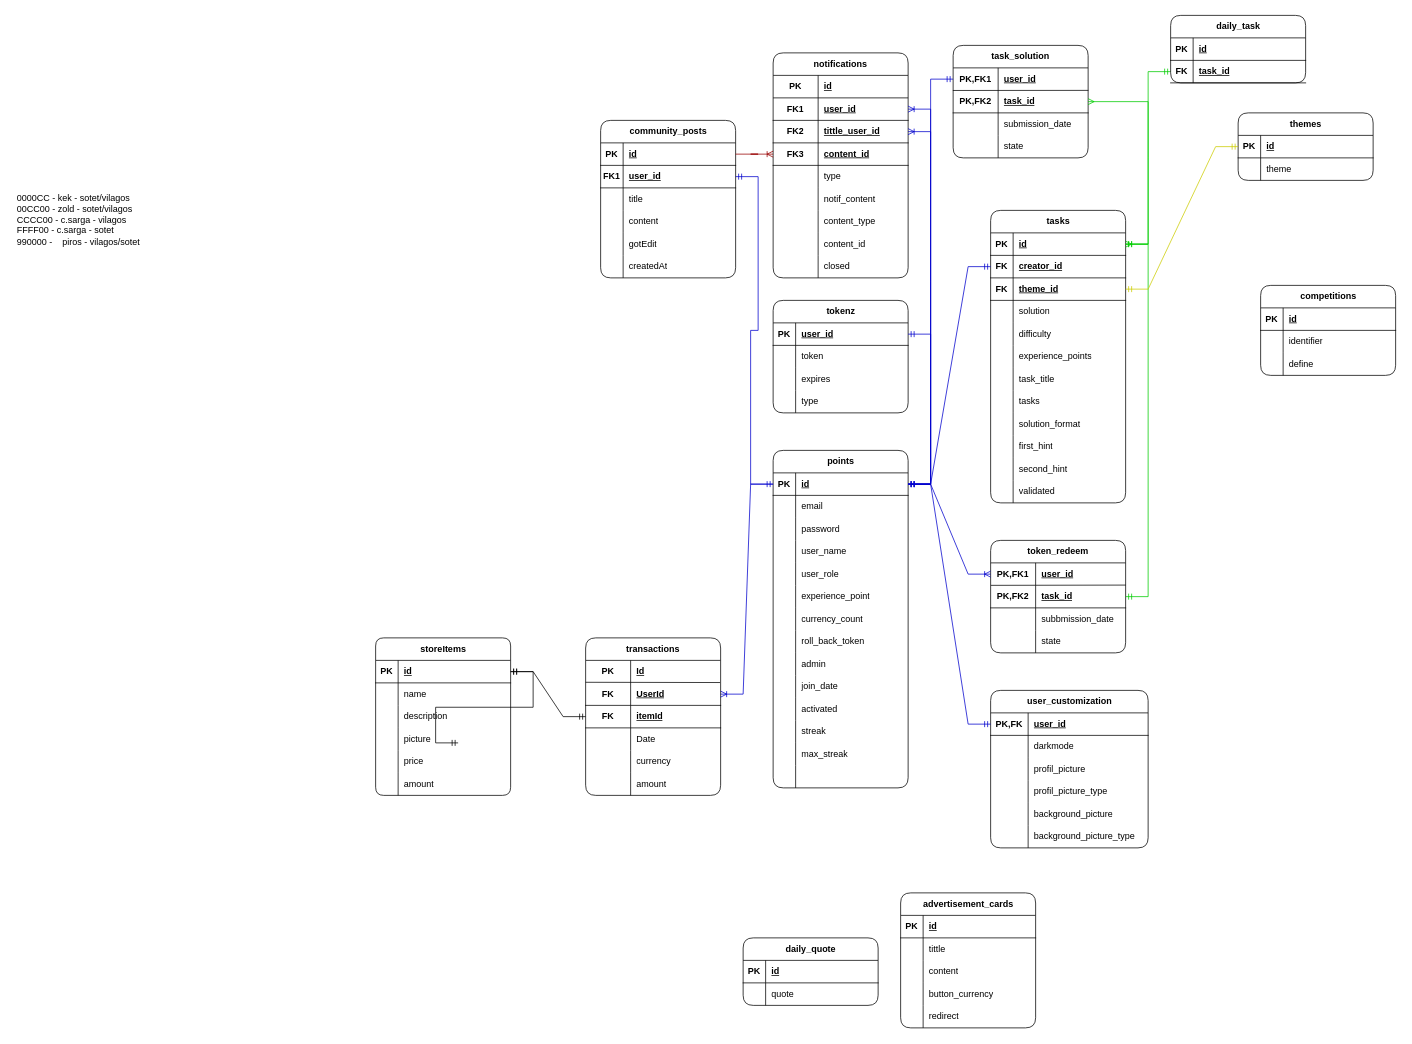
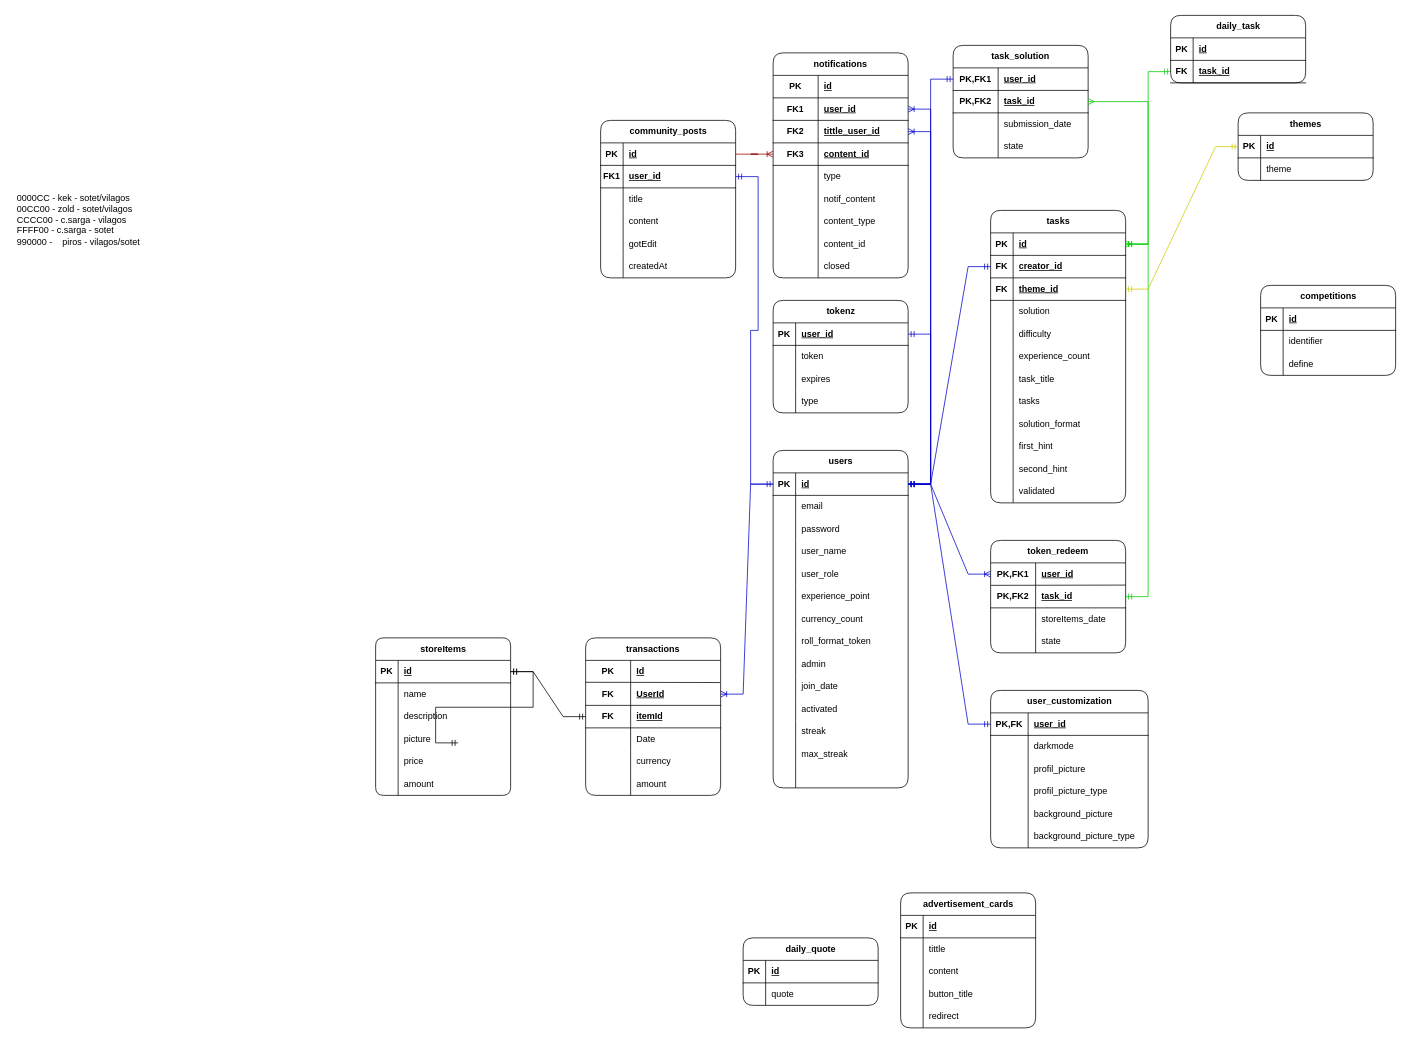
(1059, 357) -> (1058, 357)
(841, 462) -> (841, 462)
(1079, 619) -> (1079, 619)
(837, 642) -> (842, 642)
(967, 994) -> (957, 994)
